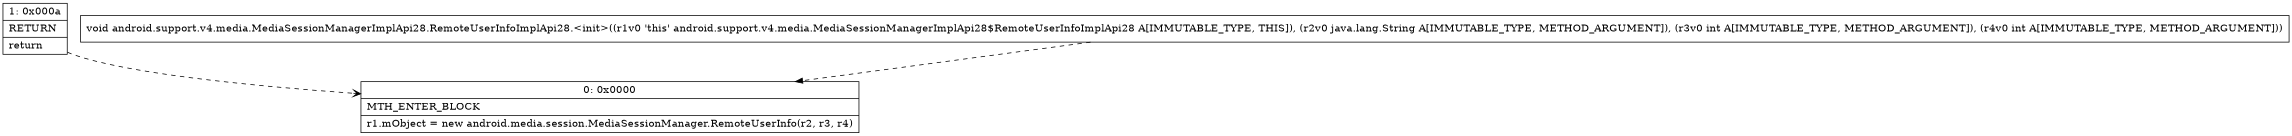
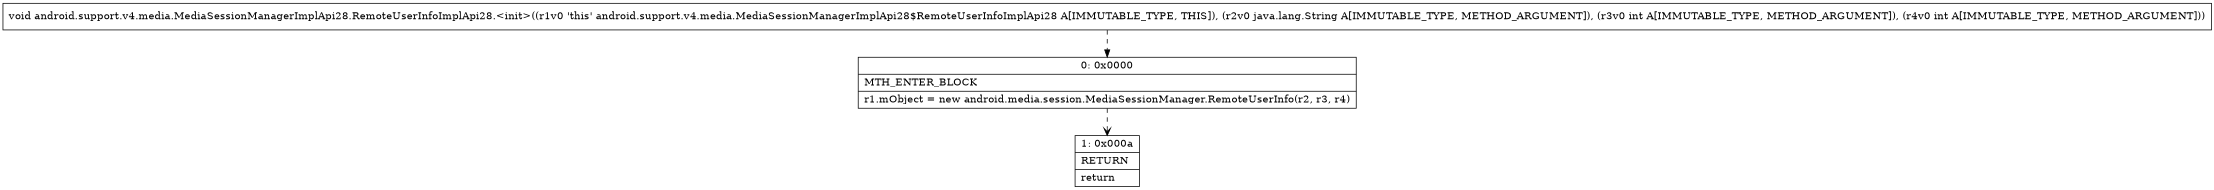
(209, 80) -> (1107, 118)
